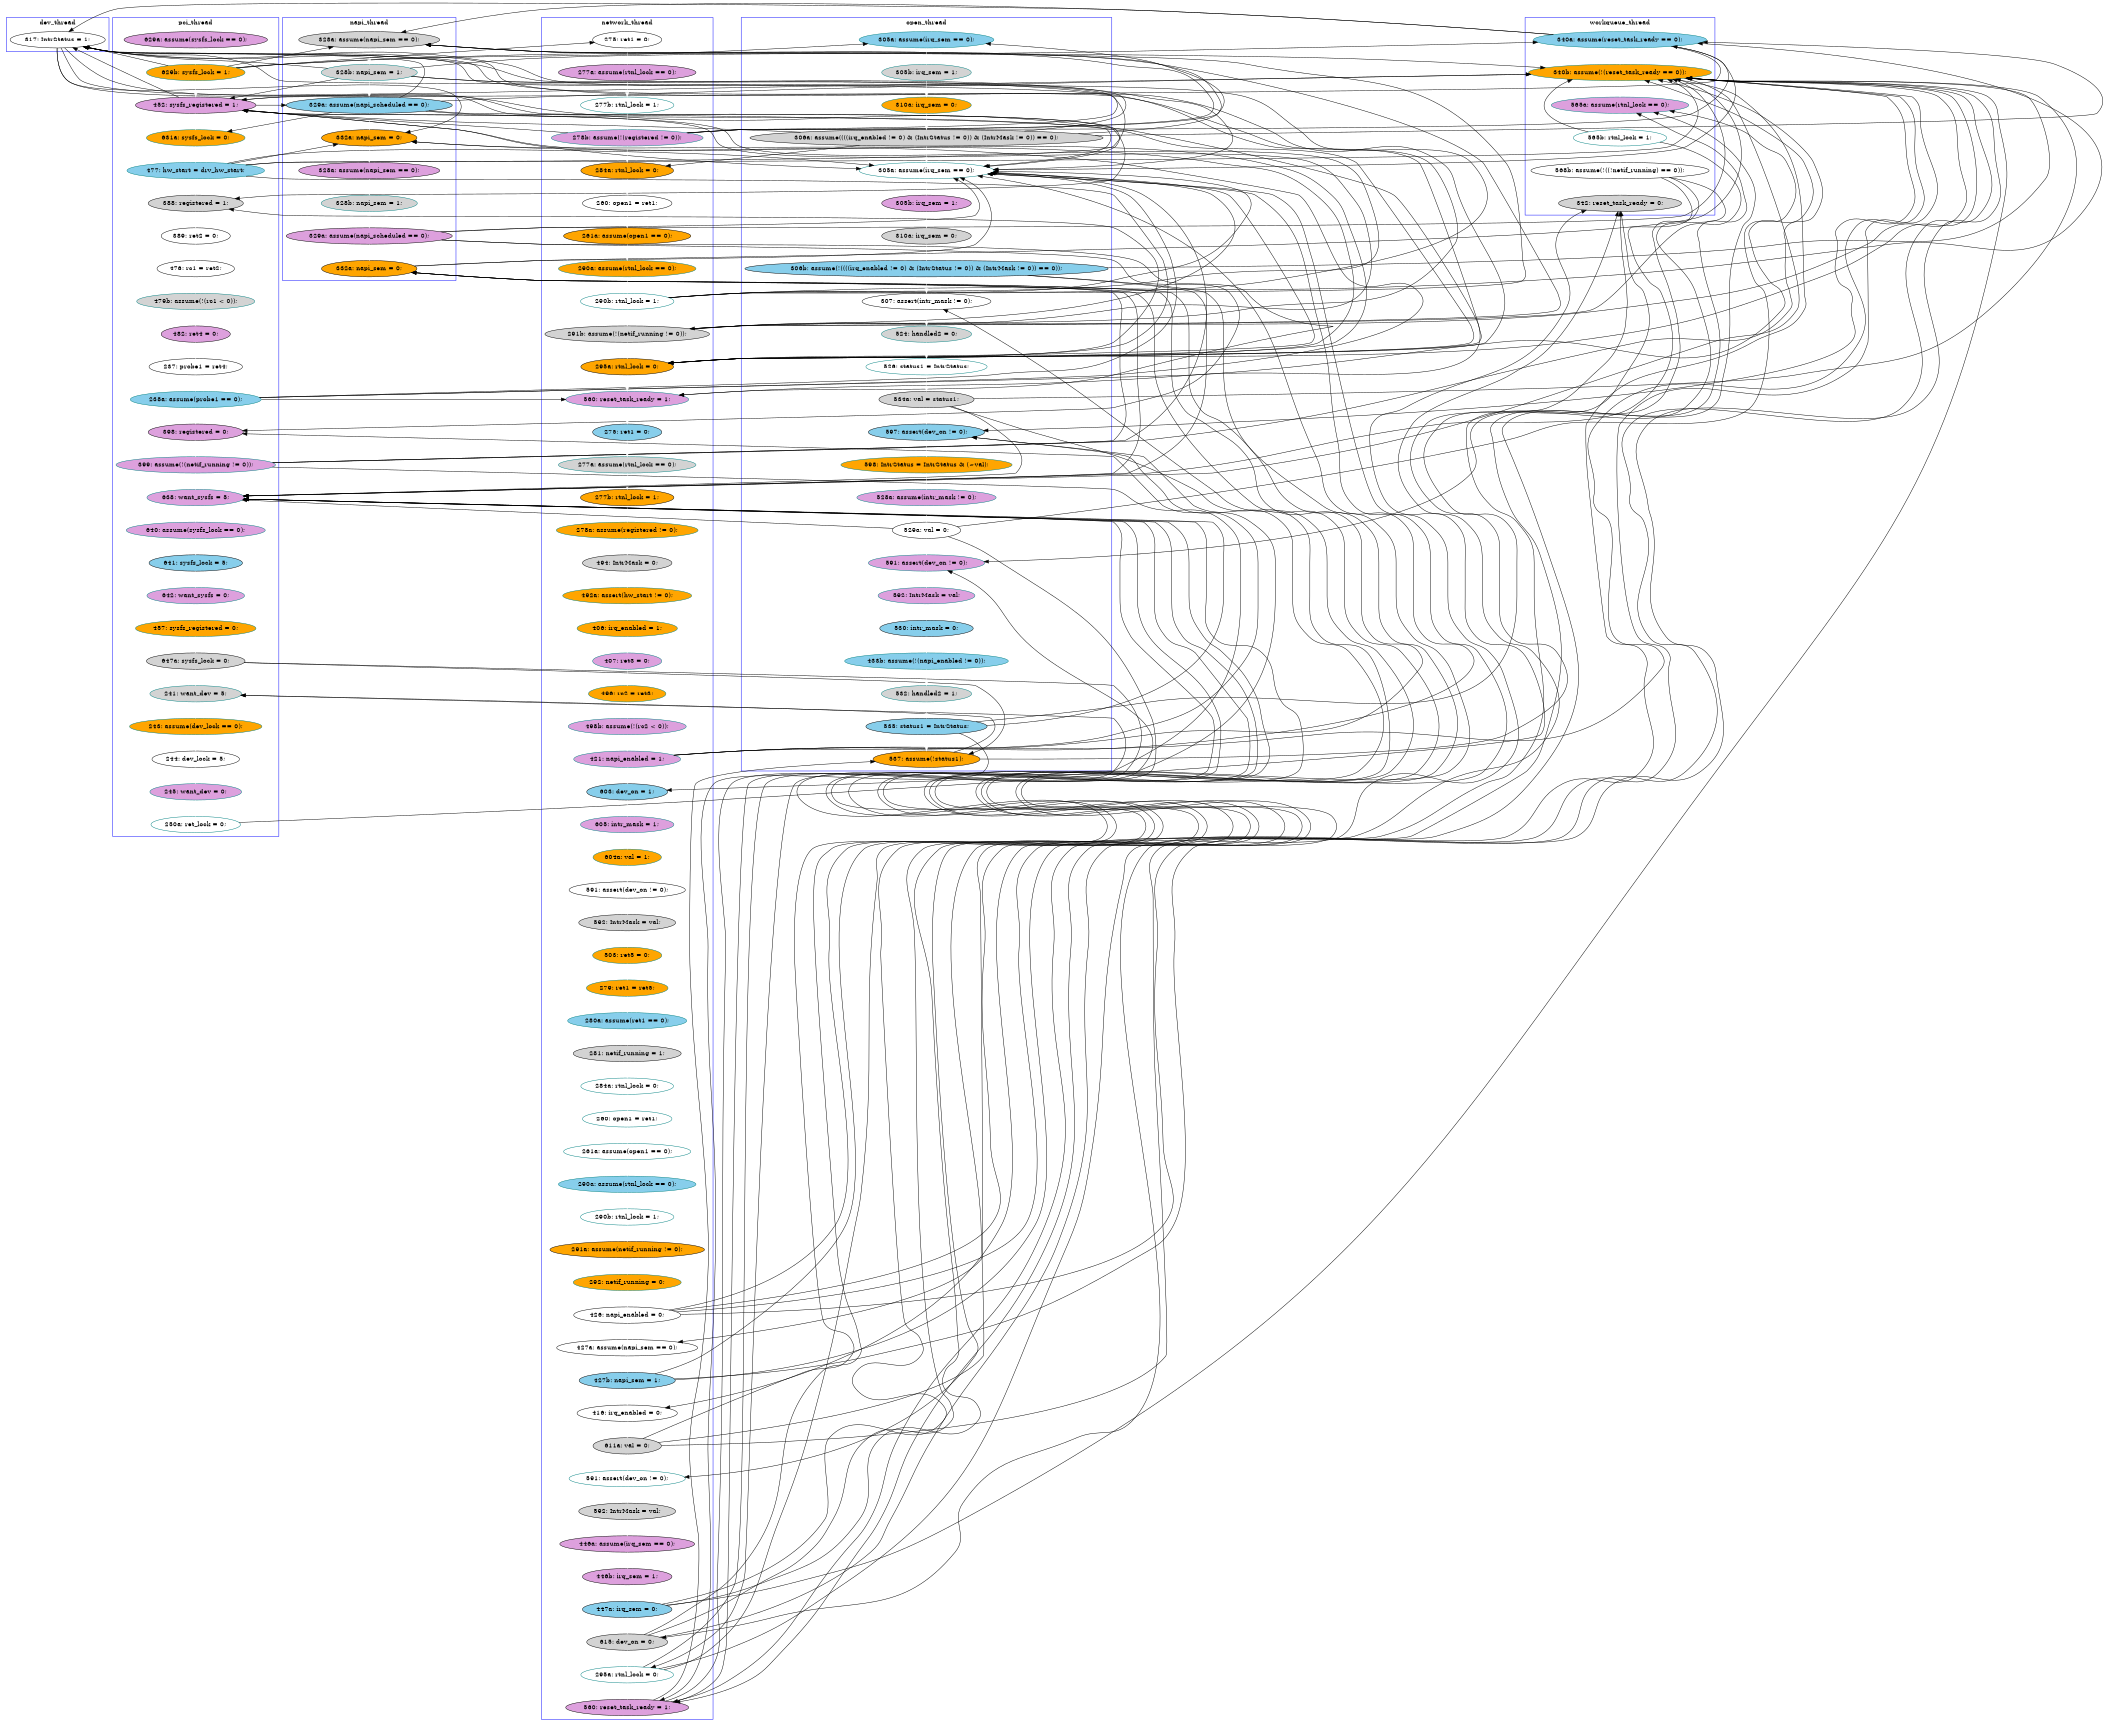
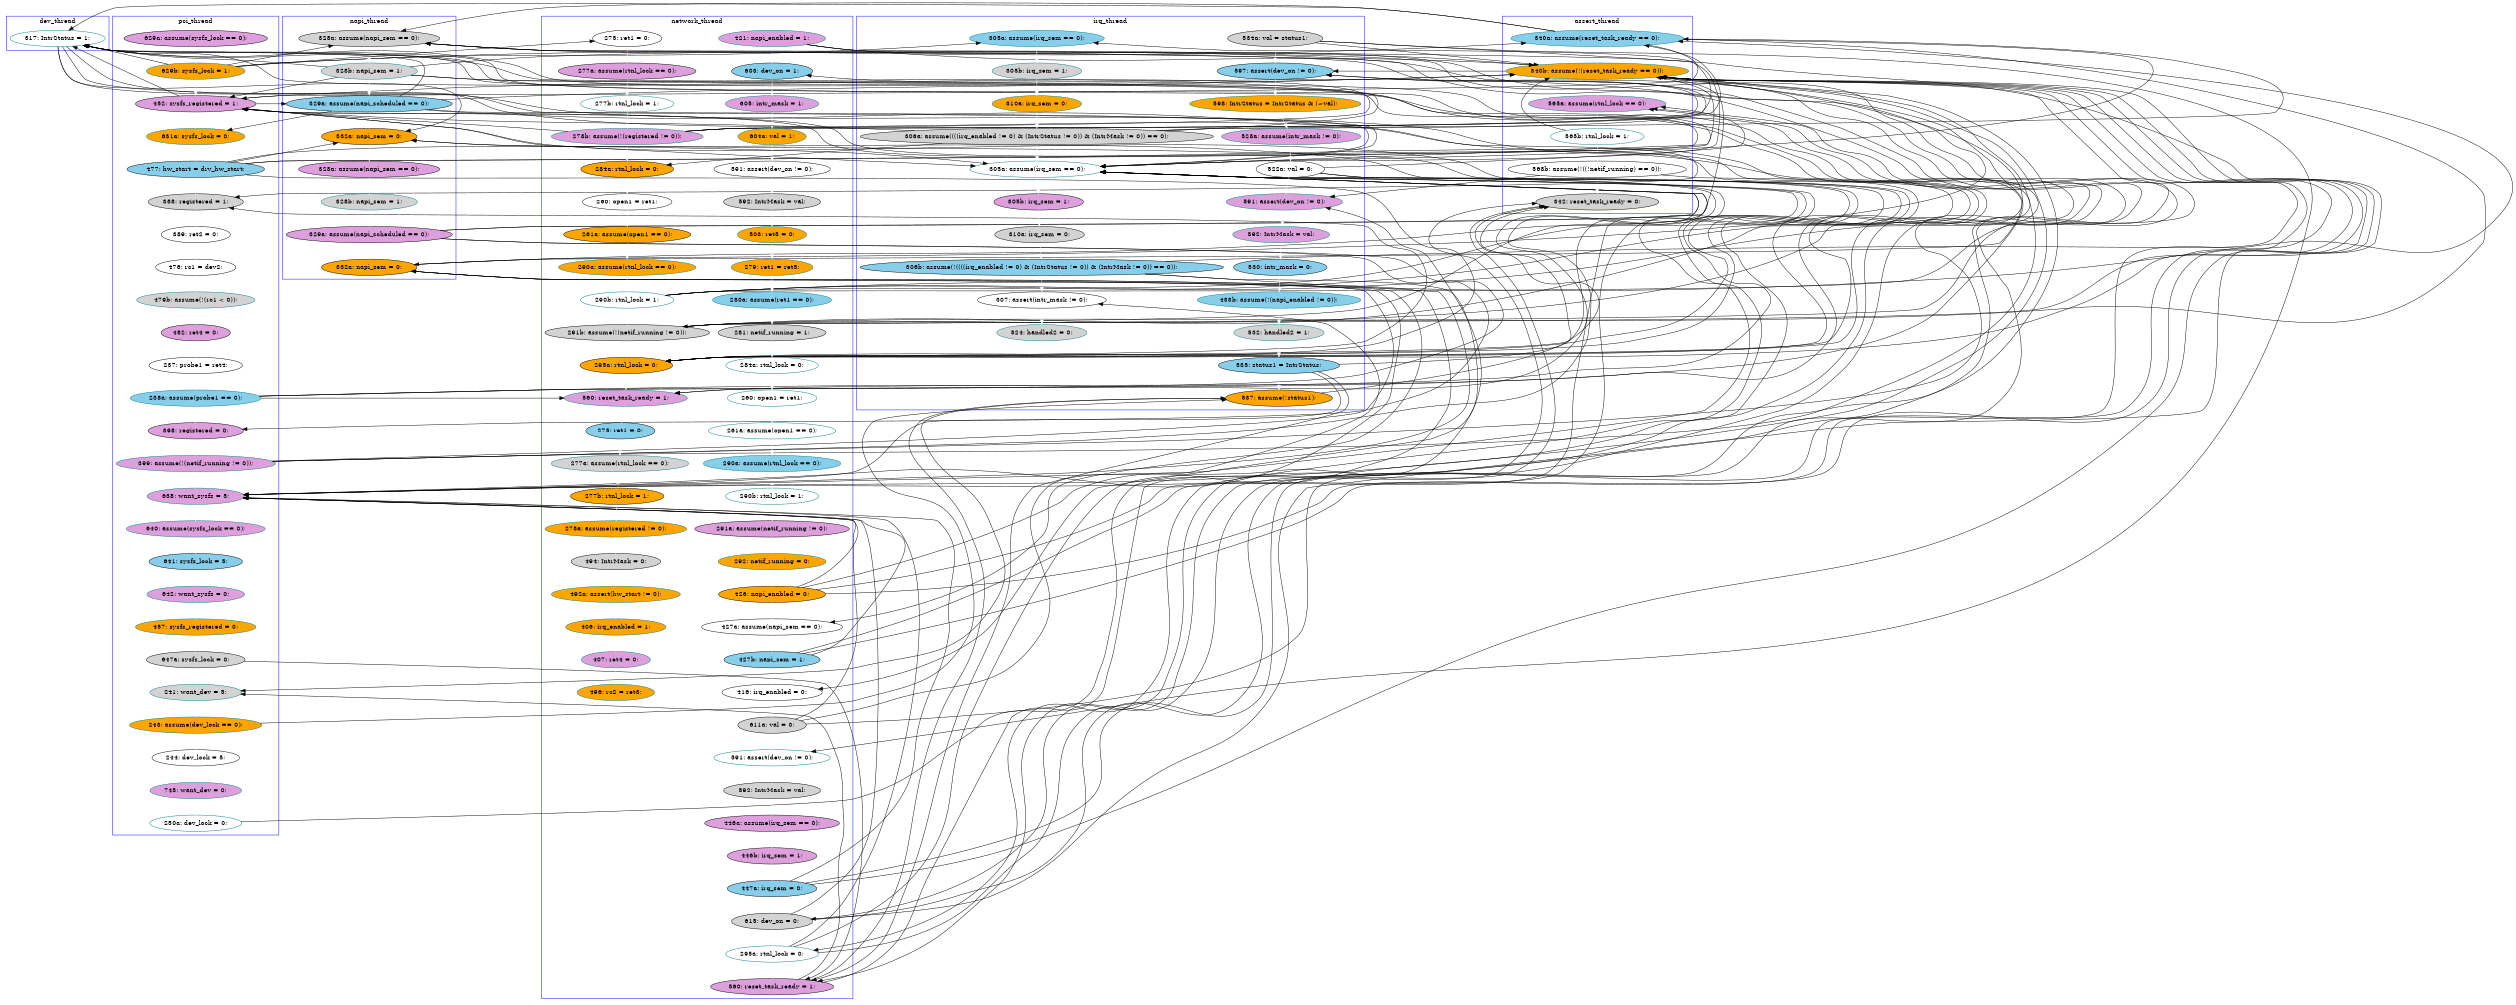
(927, 23) -> (1110, 21)
(1620, 23) -> (1597, 21)
(58, 40) -> (58, 38)
(196, 171) -> (196, 169)
(196, 269) -> (196, 267)
(1294, 322) -> (2103, 307)
(927, 367) -> none
(1190, 468) -> none
(1153, 496) -> none
(927, 530) -> (1290, 169)
(627, 661) -> (616, 660)
(844, 680) -> (932, 675)
(627, 726) -> none
(196, 792) -> (196, 791)
(196, 825) -> (196, 823)
(627, 1250) -> (772, 529)
(627, 1315) -> (772, 594)
